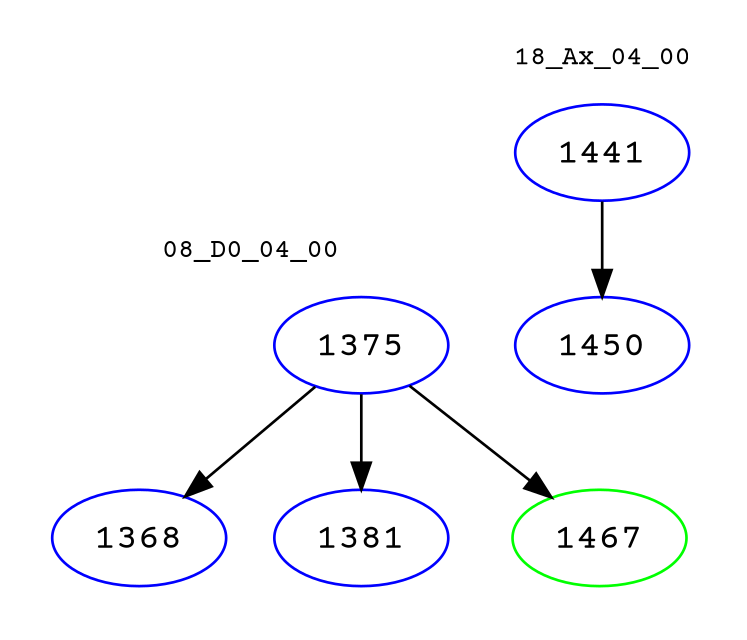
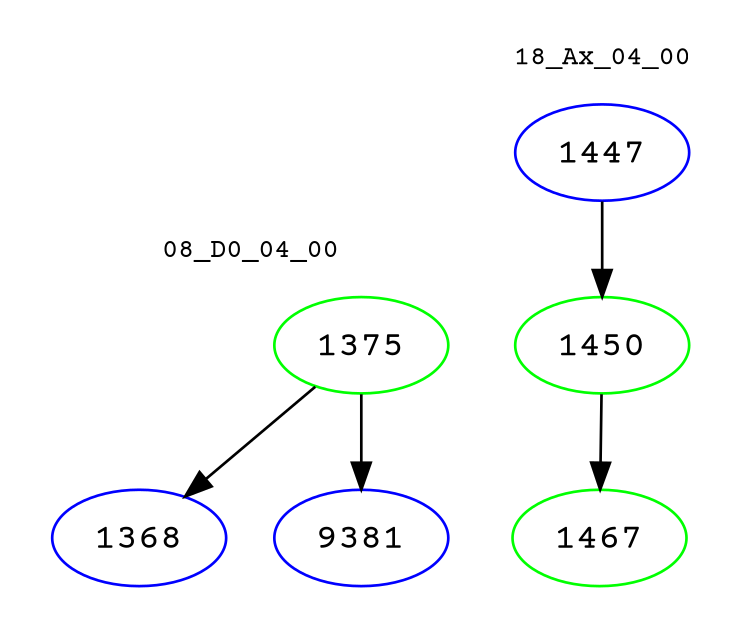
(602, 153) -> (602, 153)
(361, 345) -> (361, 345)
(602, 345) -> (602, 345)
(455, 421) -> (601, 428)
(361, 538) -> (361, 538)
